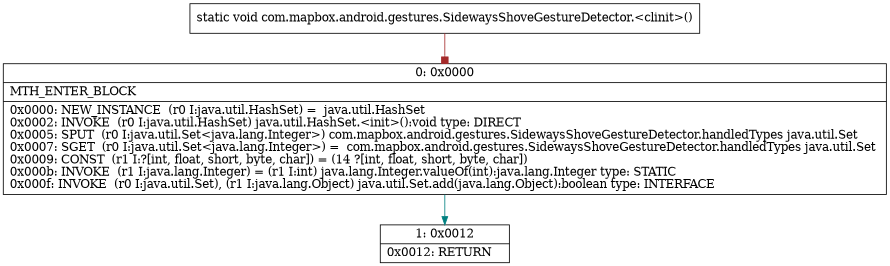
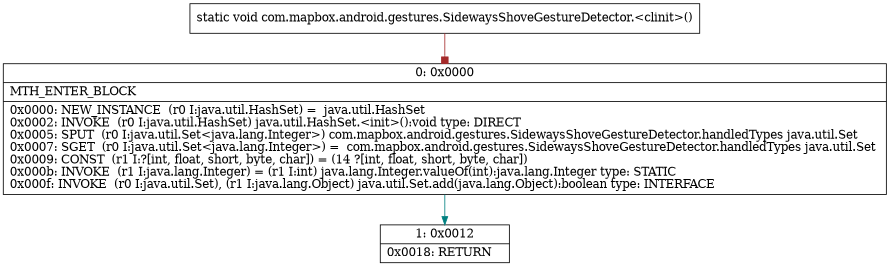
(445, 253) -> (445, 253)
